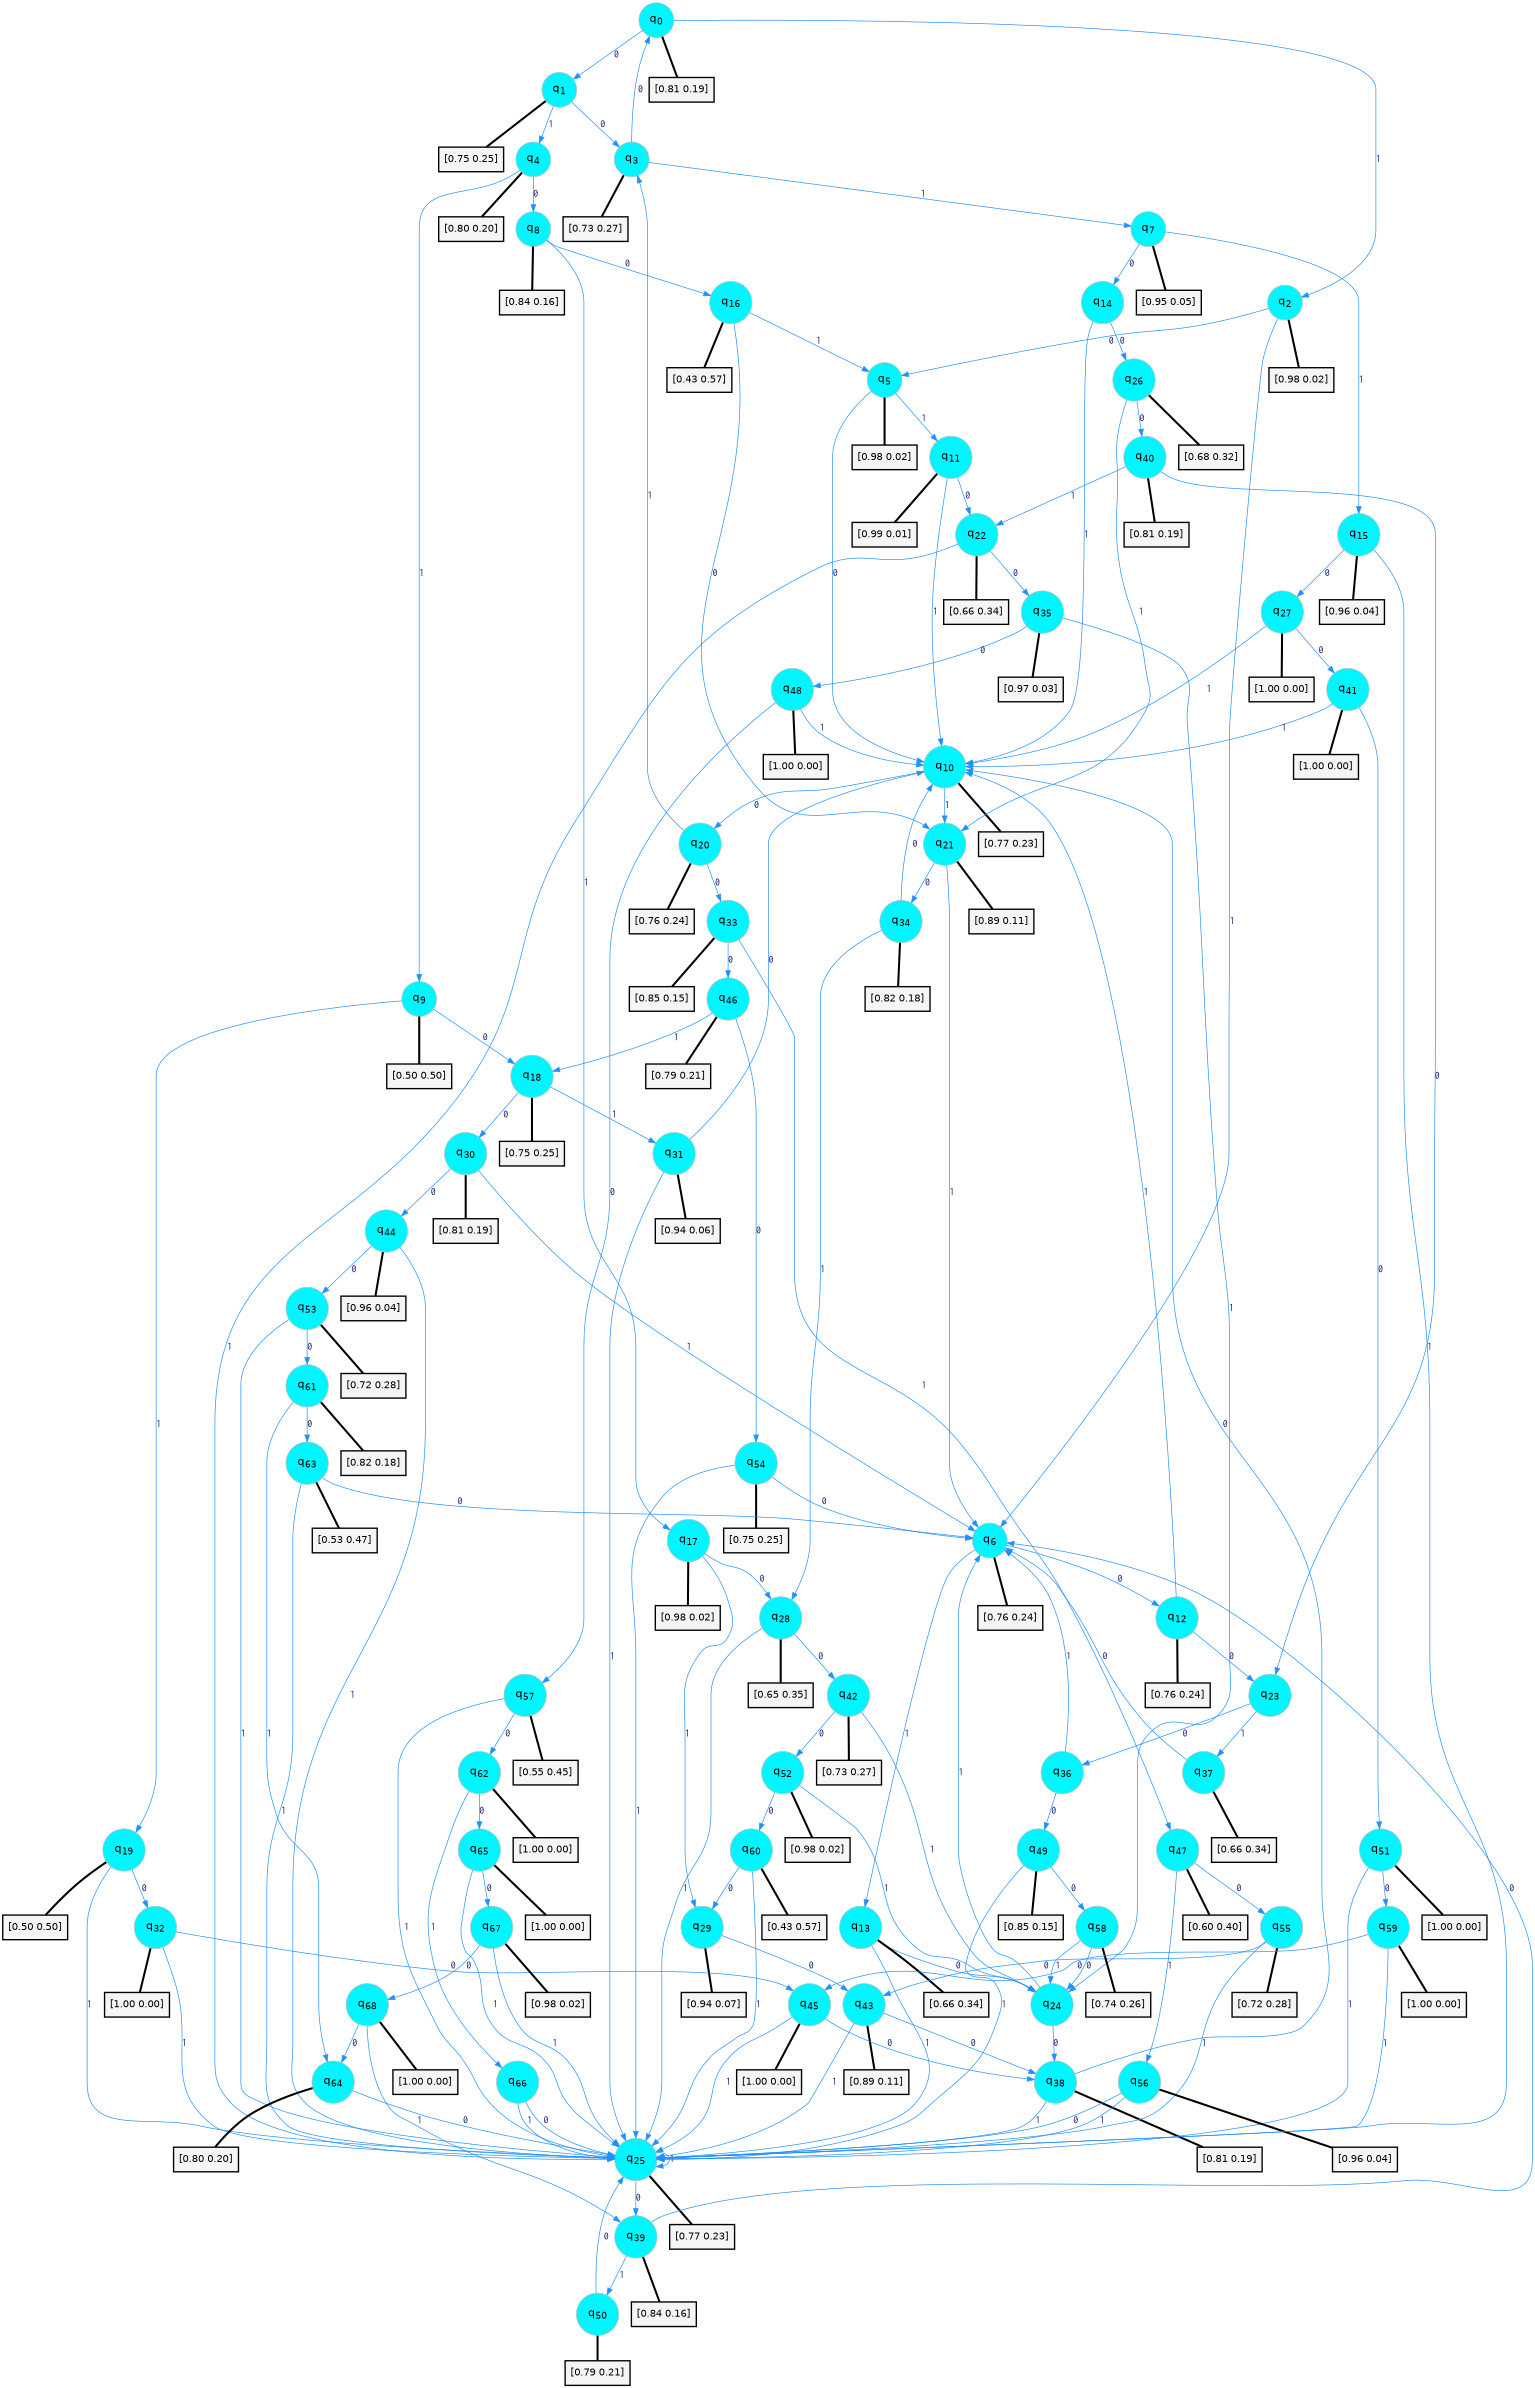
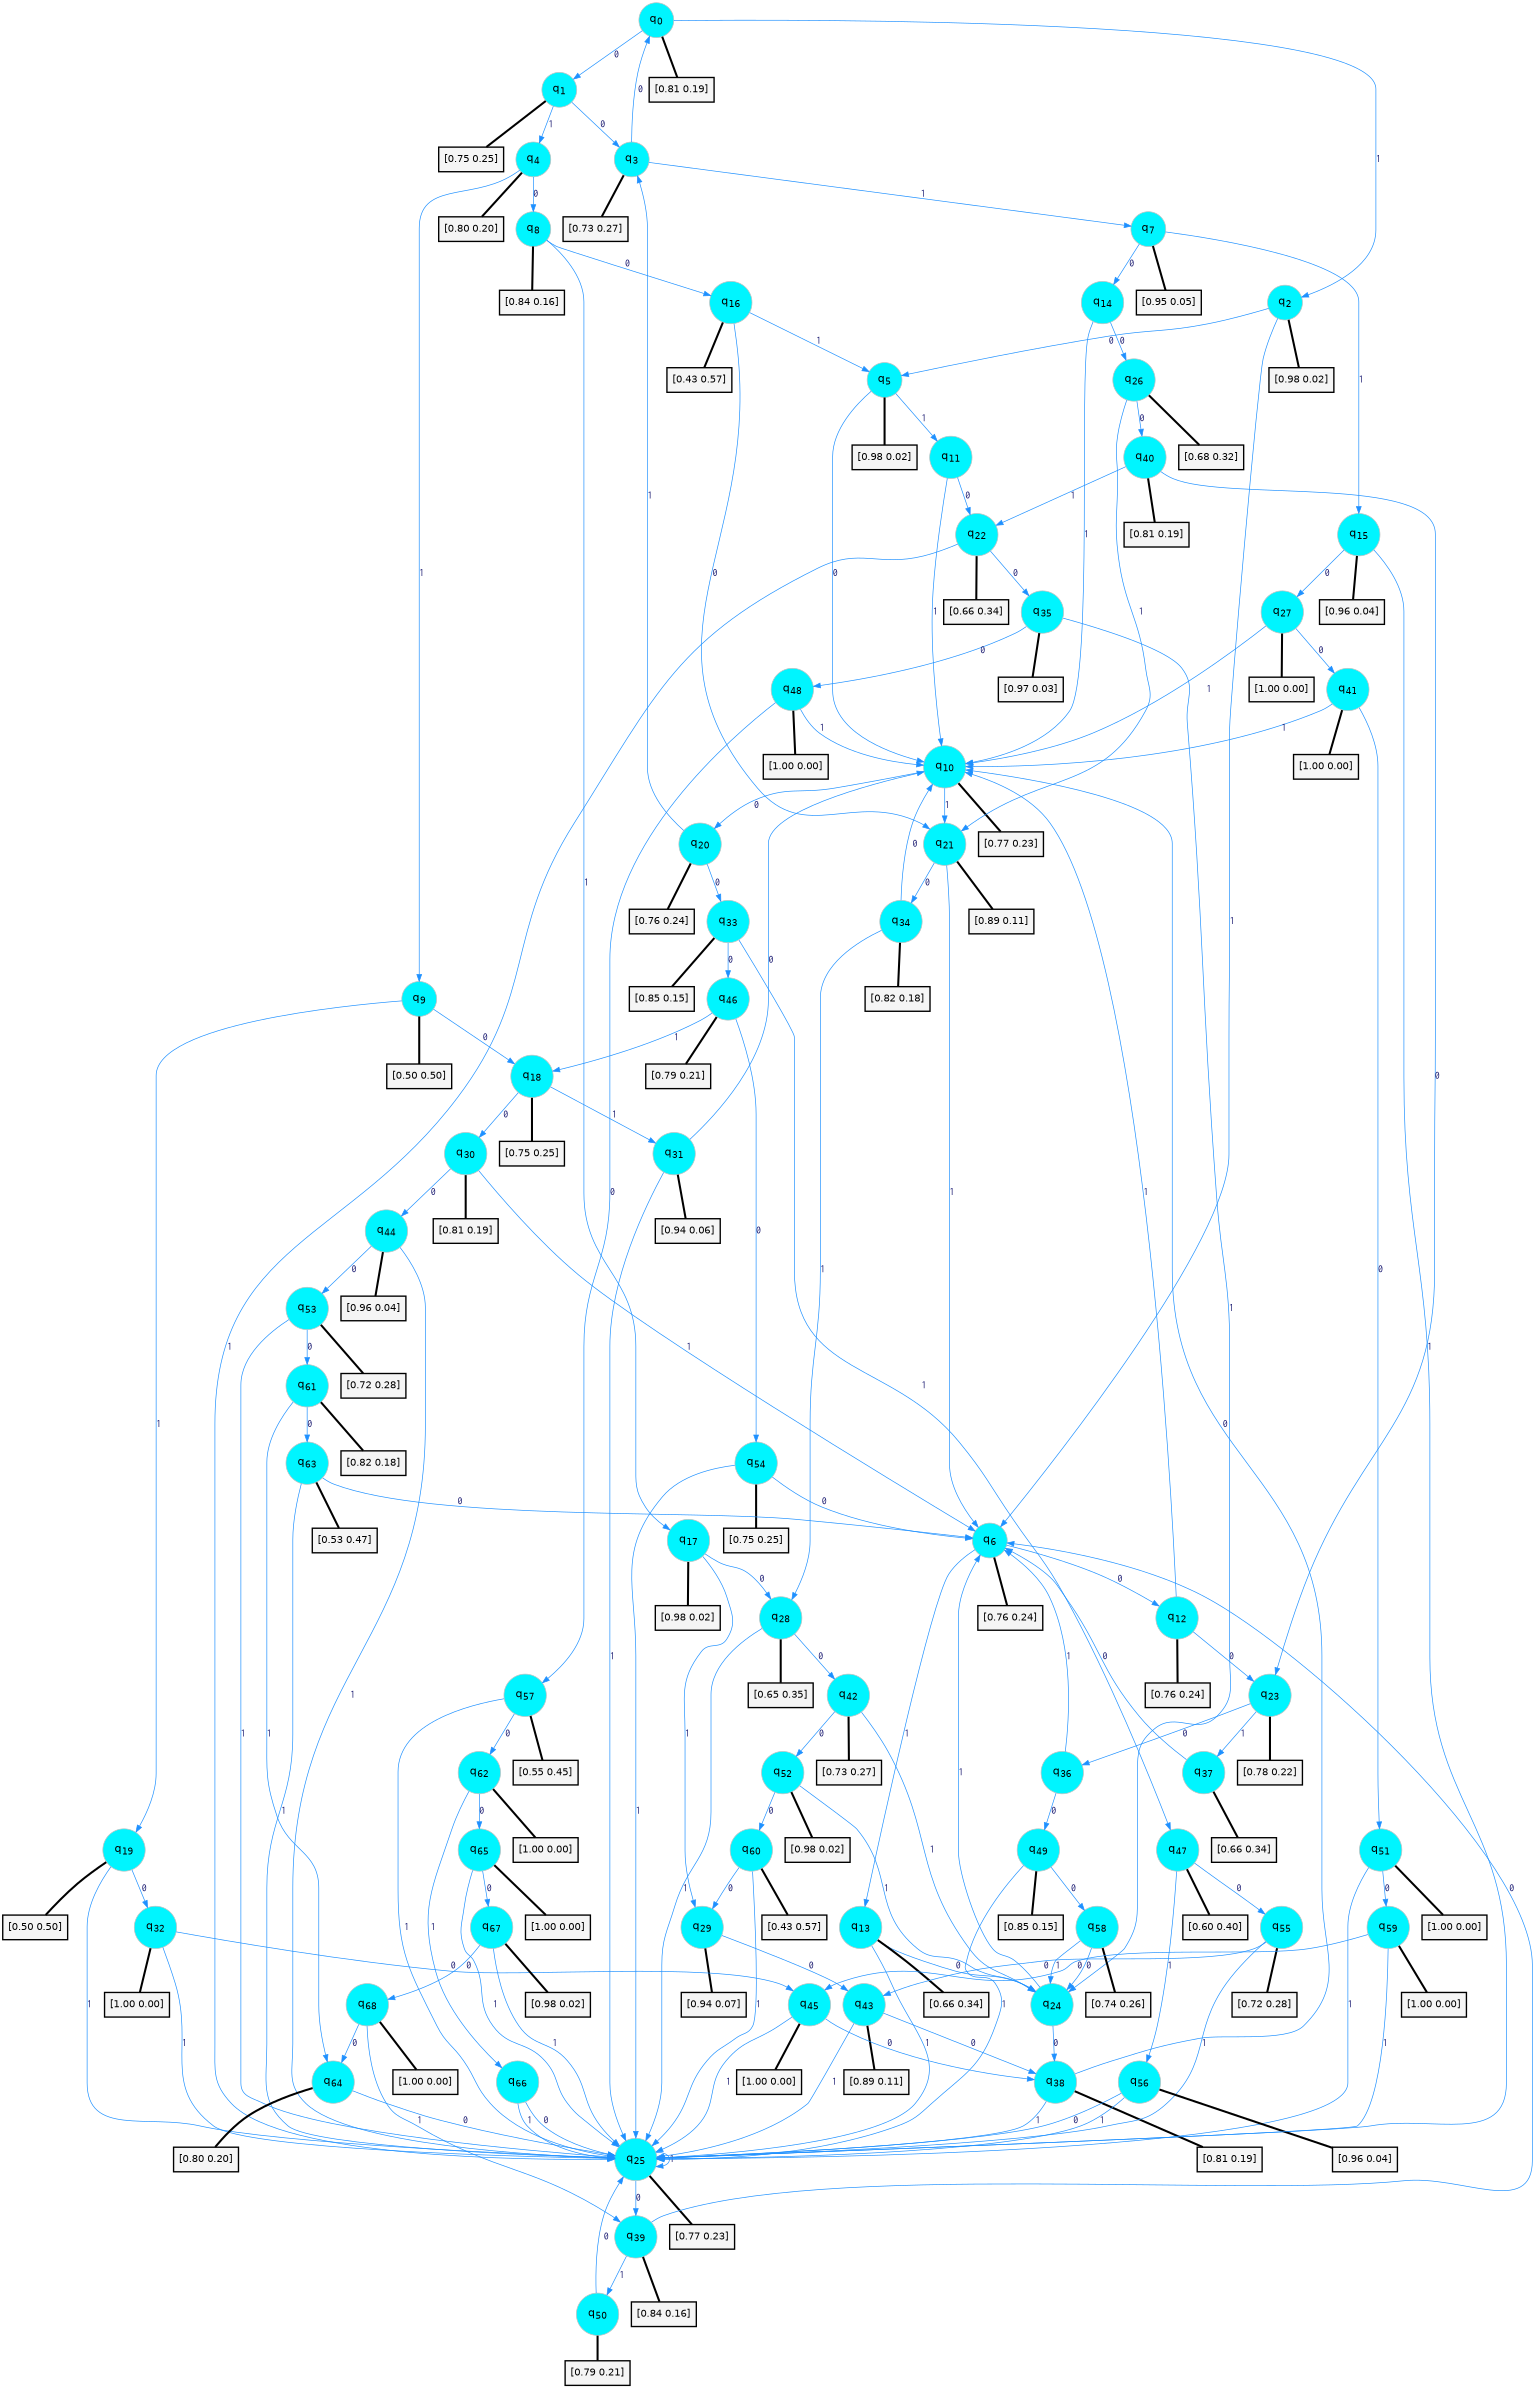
(885, 535) -> none
none -> (1270, 1773)
